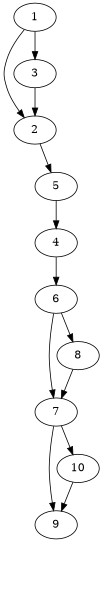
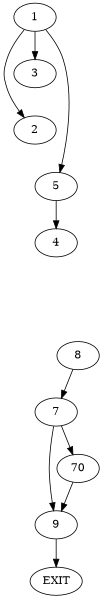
(35, 98) -> none
(44, 154) -> (69, 95)
(56, 299) -> none
(78, 468) -> (78, 468)
none -> (56, 581)
